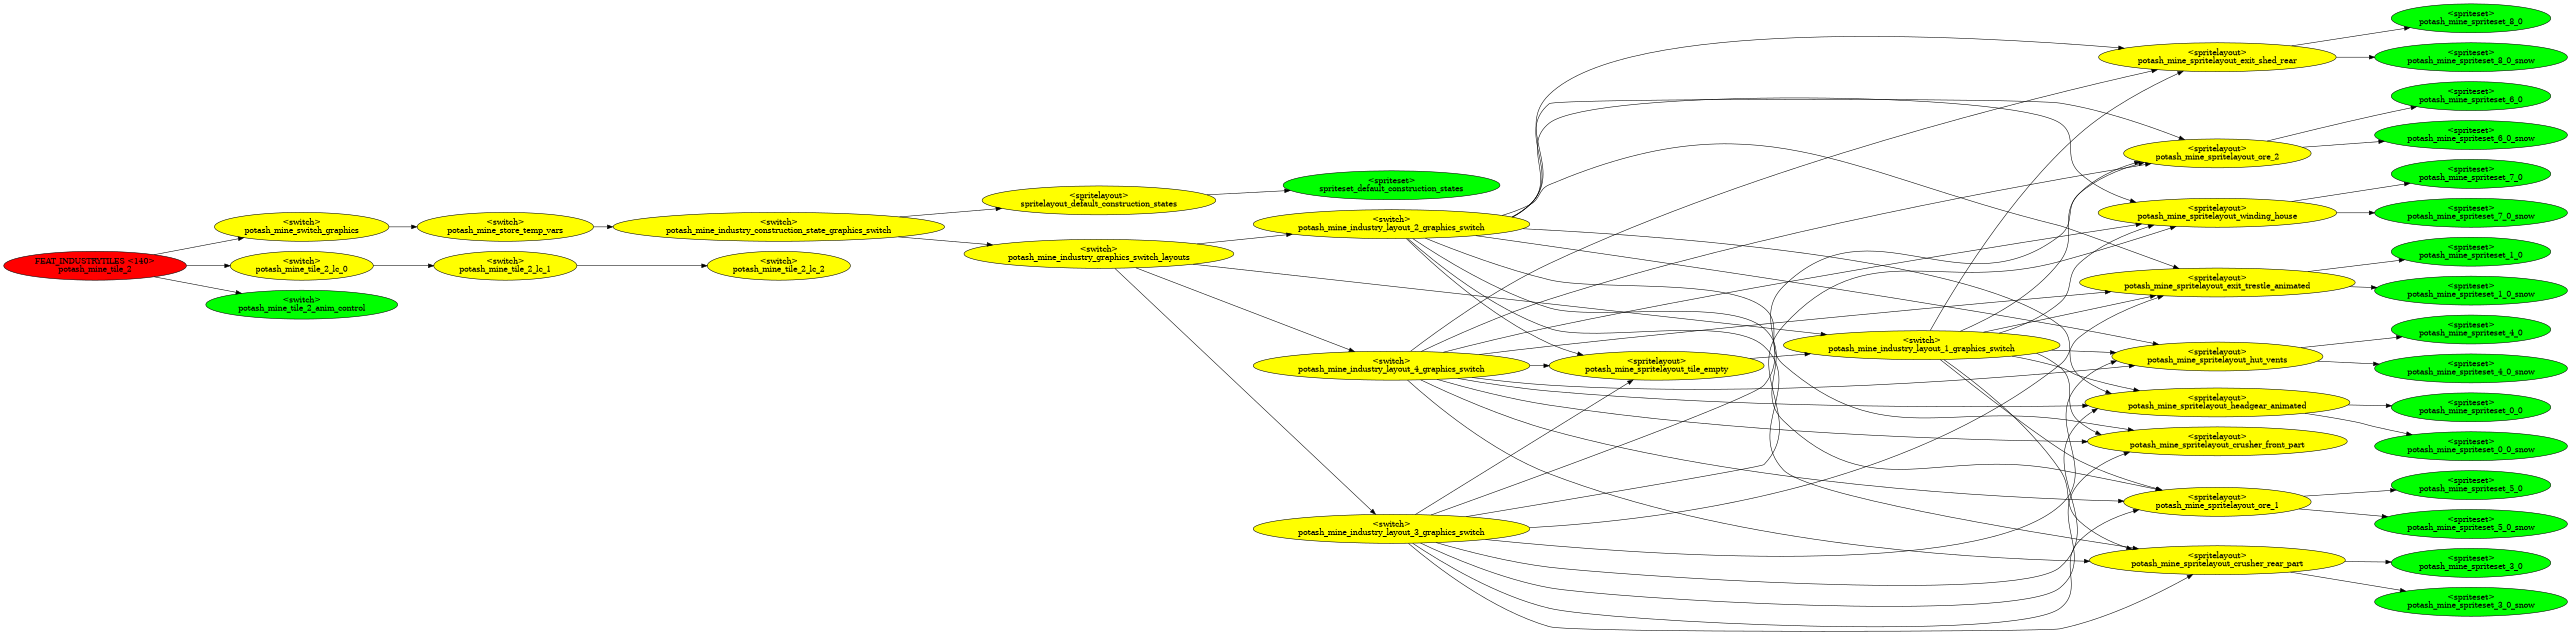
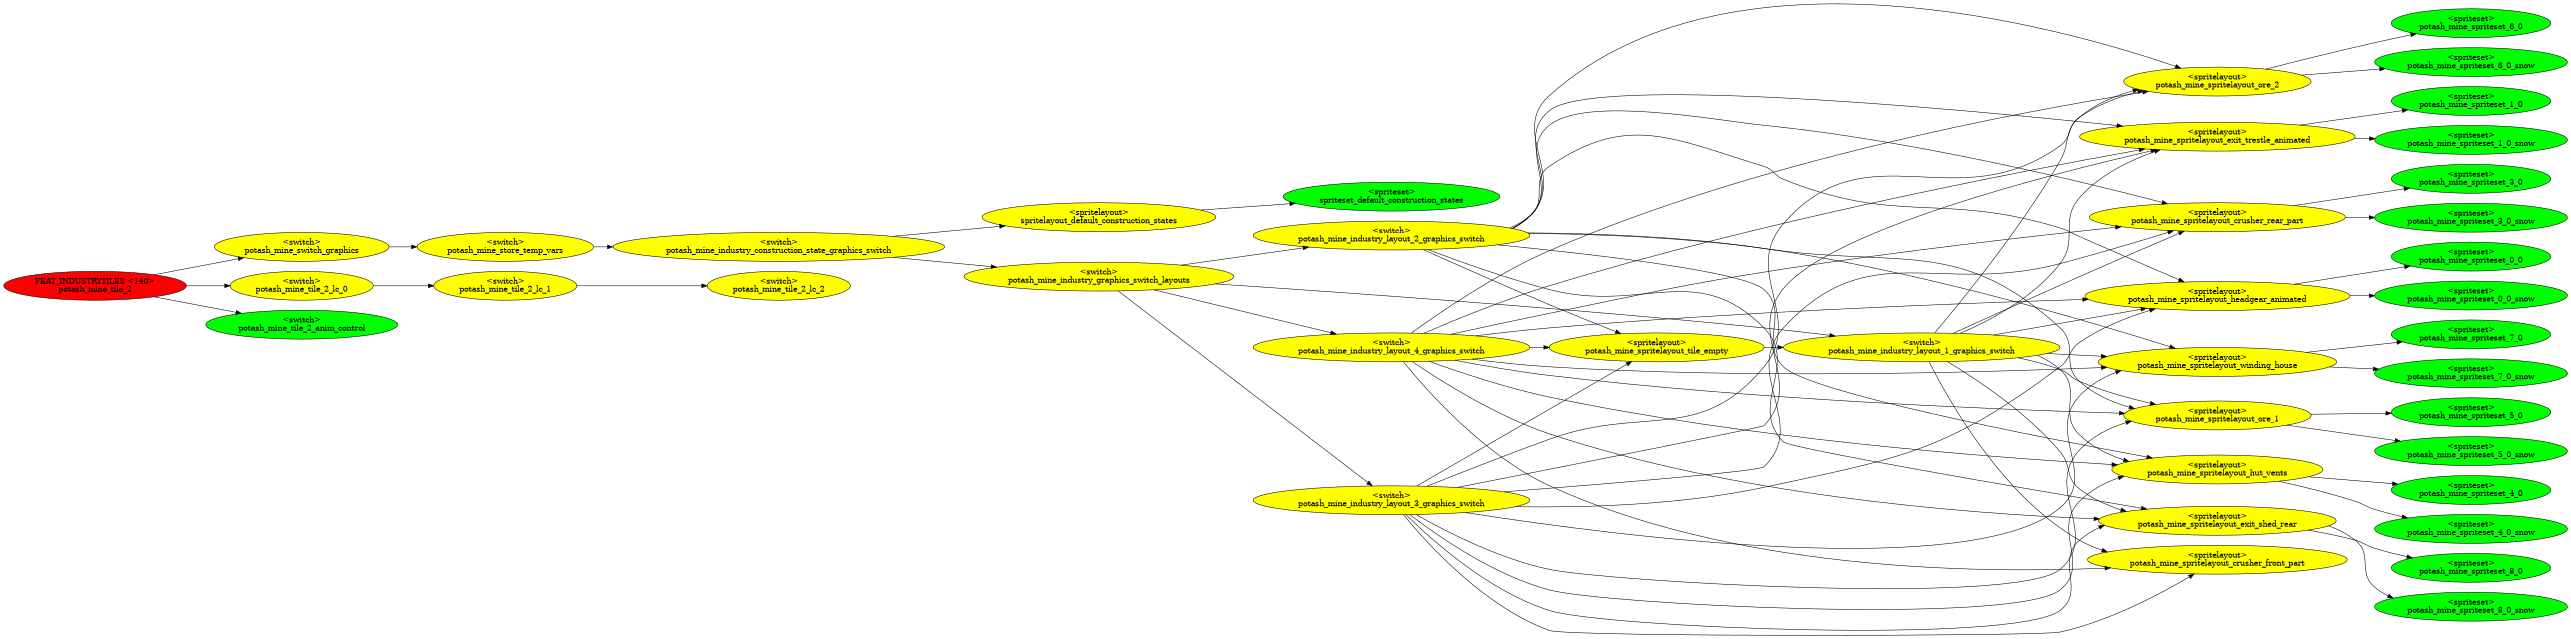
(1762, 307) -> none
none -> (1769, 628)
